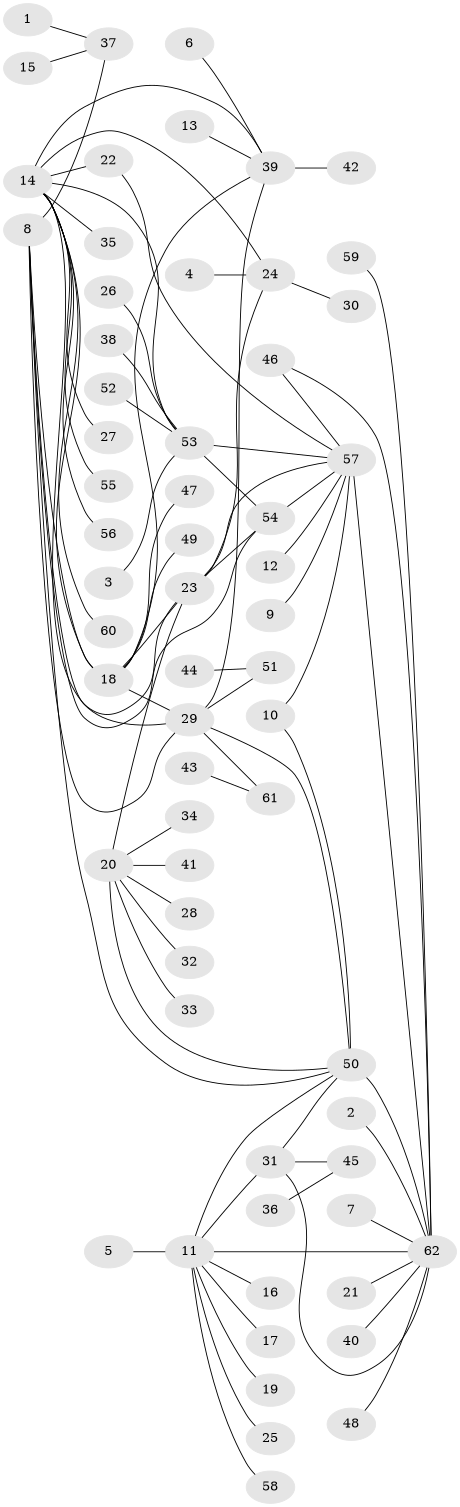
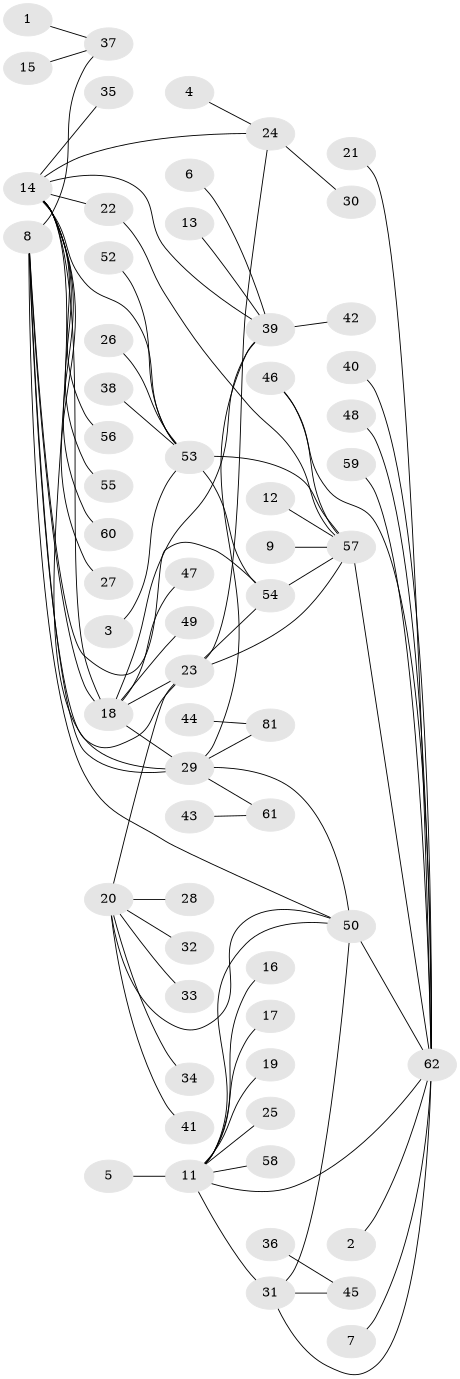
(270, 668) -> (270, 725)
(270, 716) -> none
